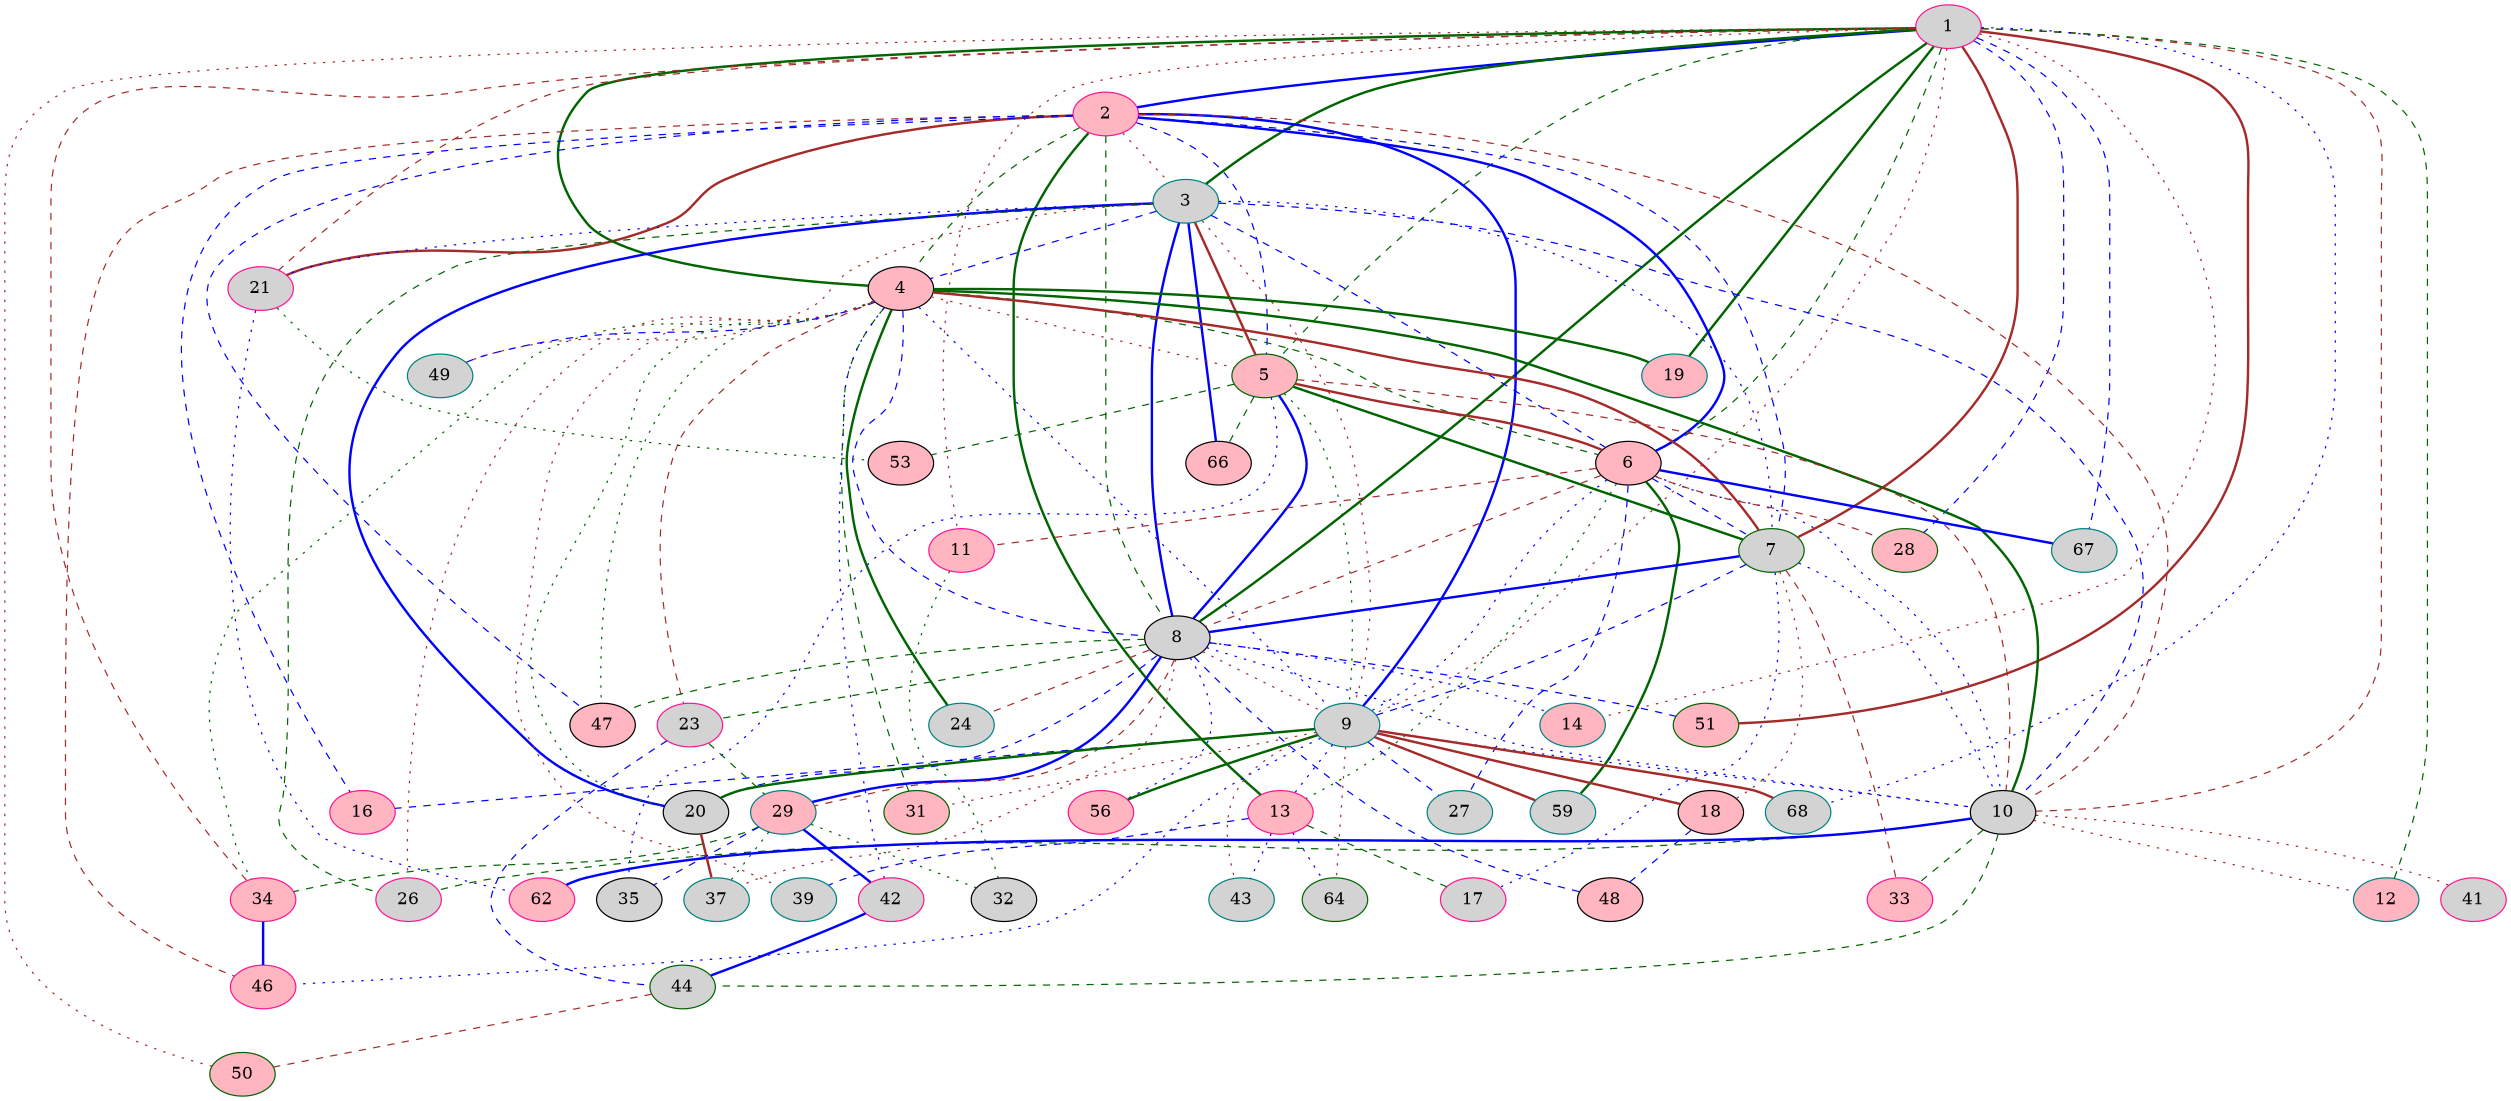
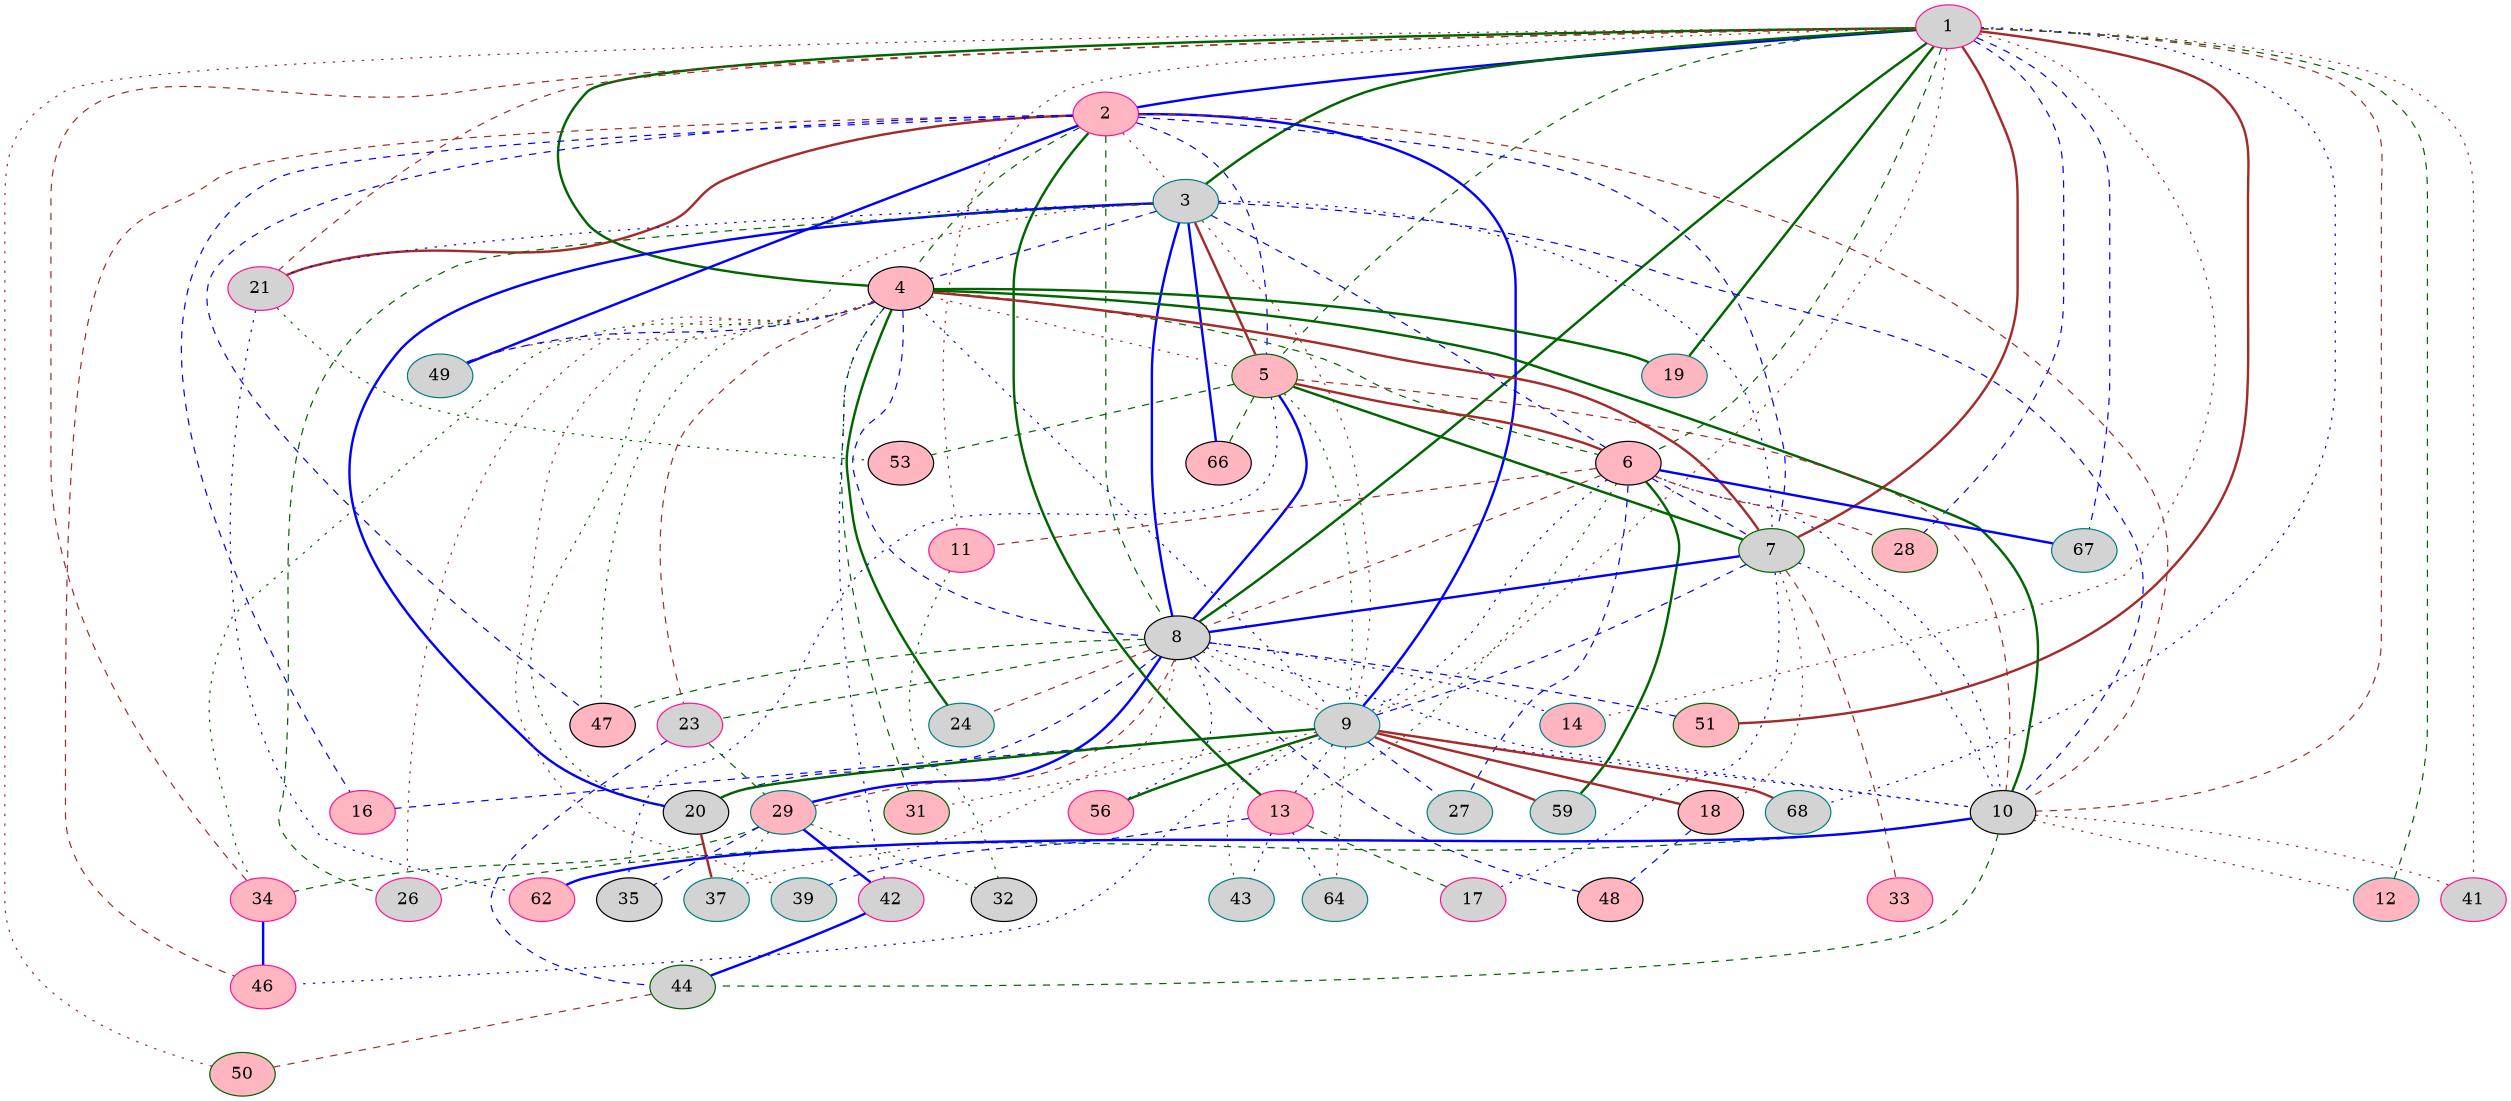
(1529, 178) -> (772, 243)
none -> (2474, 253)
(1951, 856) -> none
(1335, 900) -> (1335, 900)
